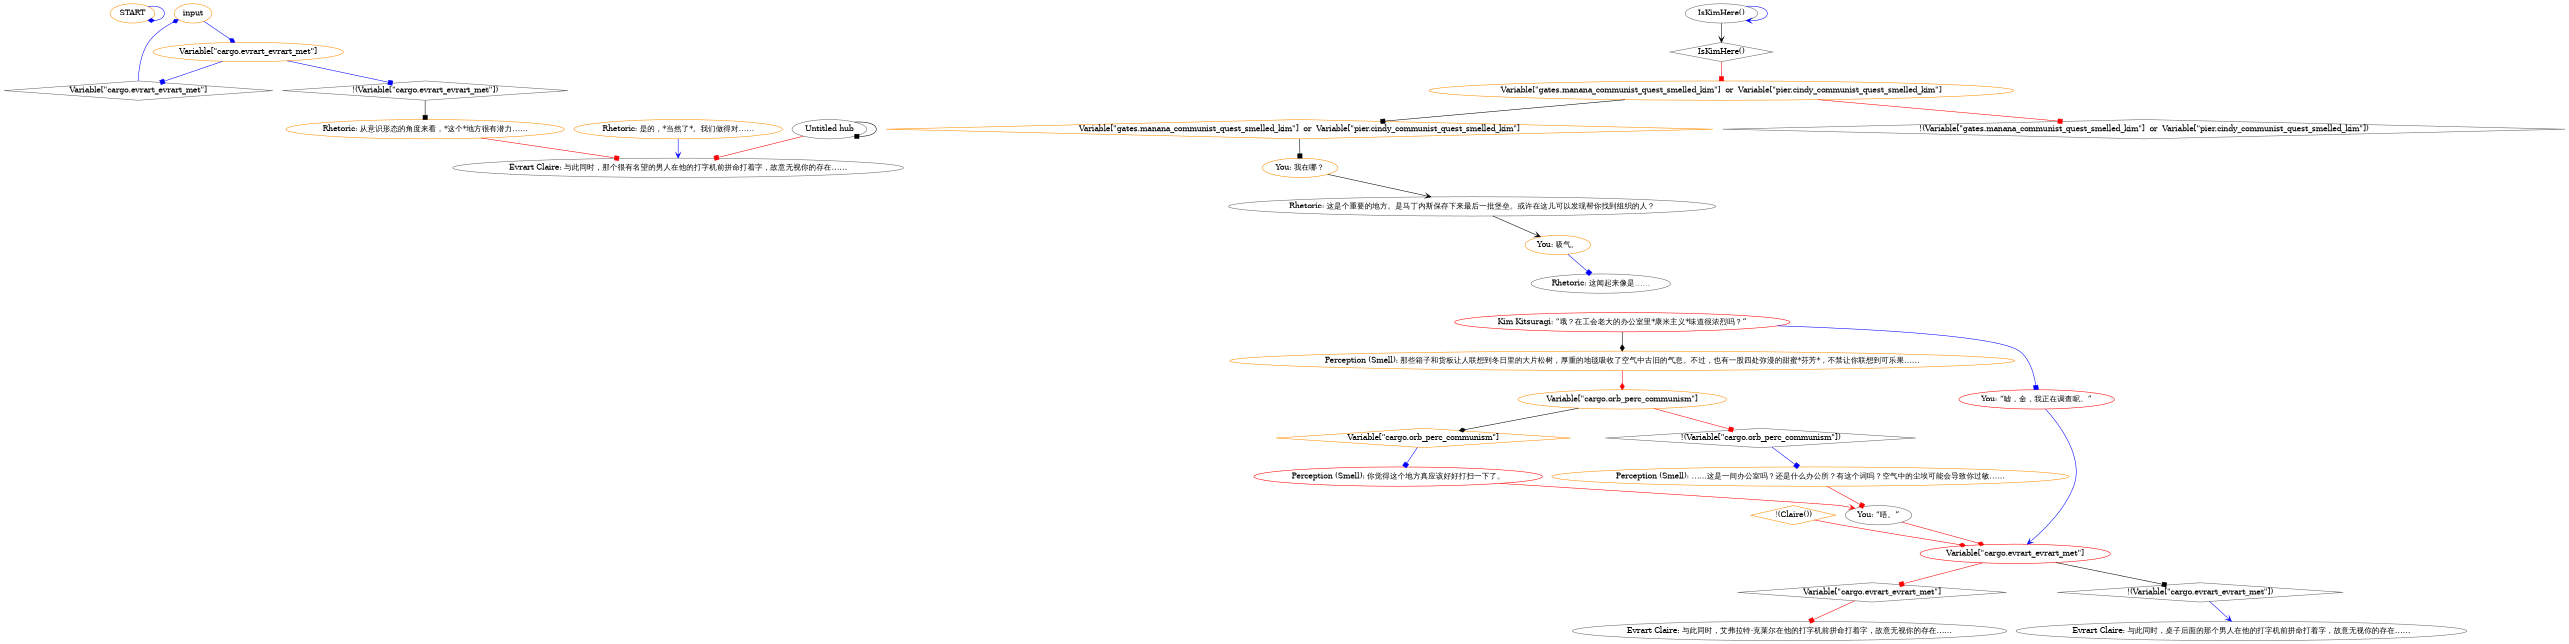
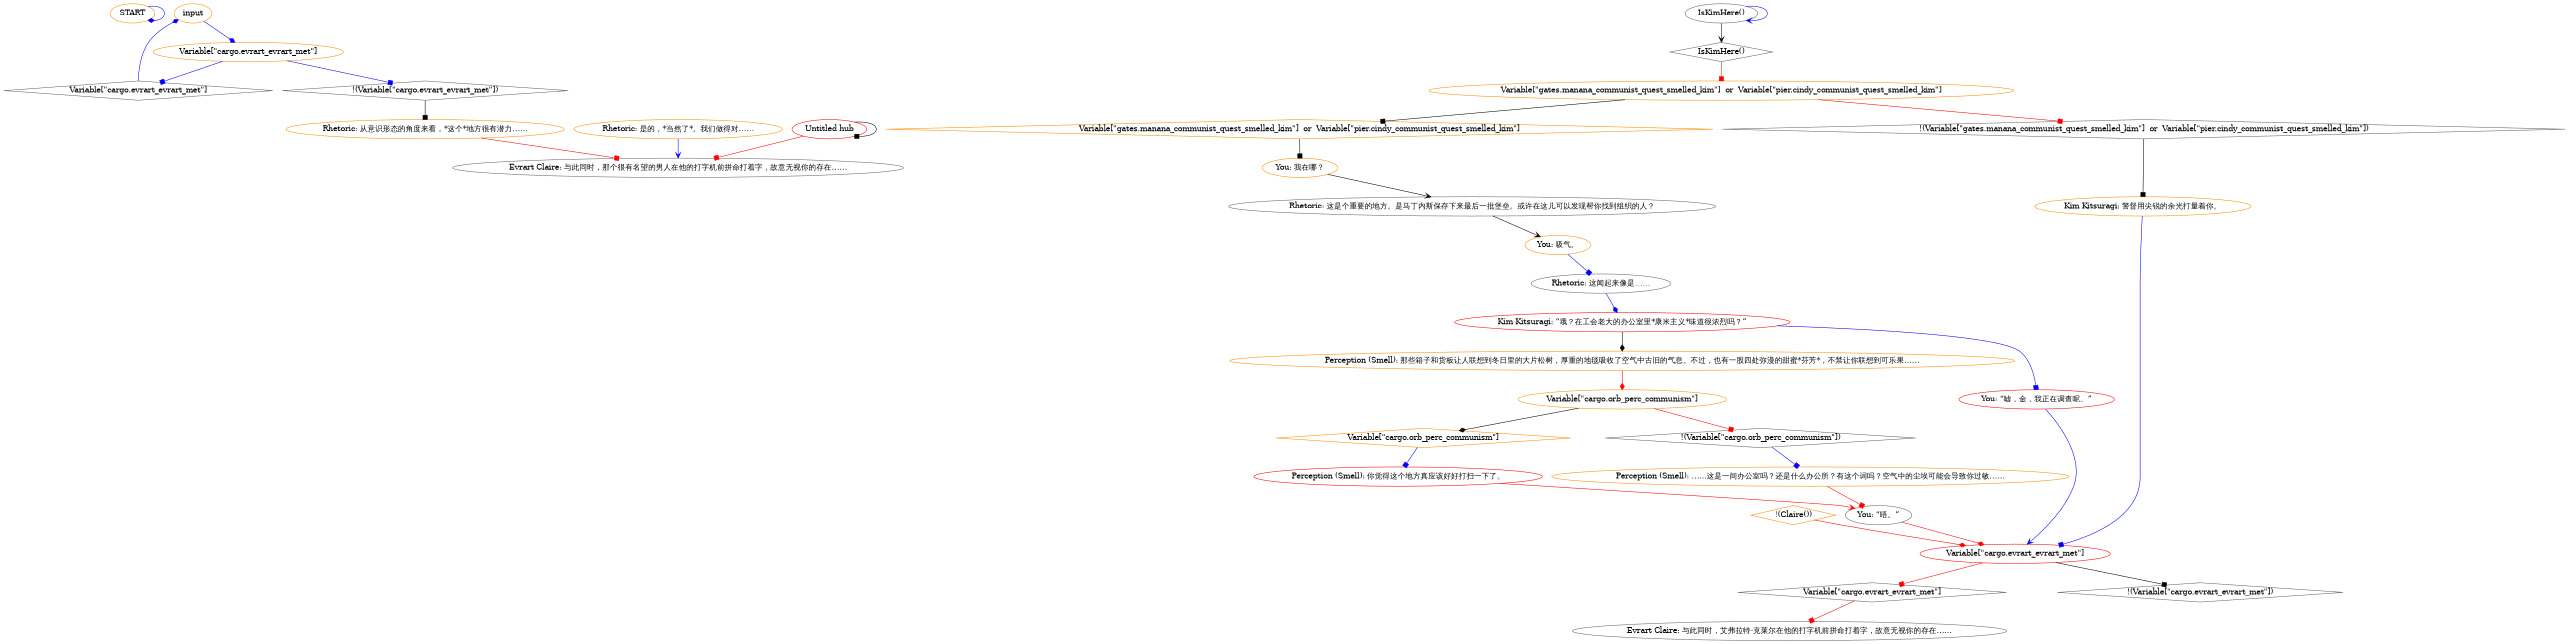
(829, 129) -> (829, 129)
none -> (2143, 206)
none -> (1610, 300)
(2241, 631) -> none
